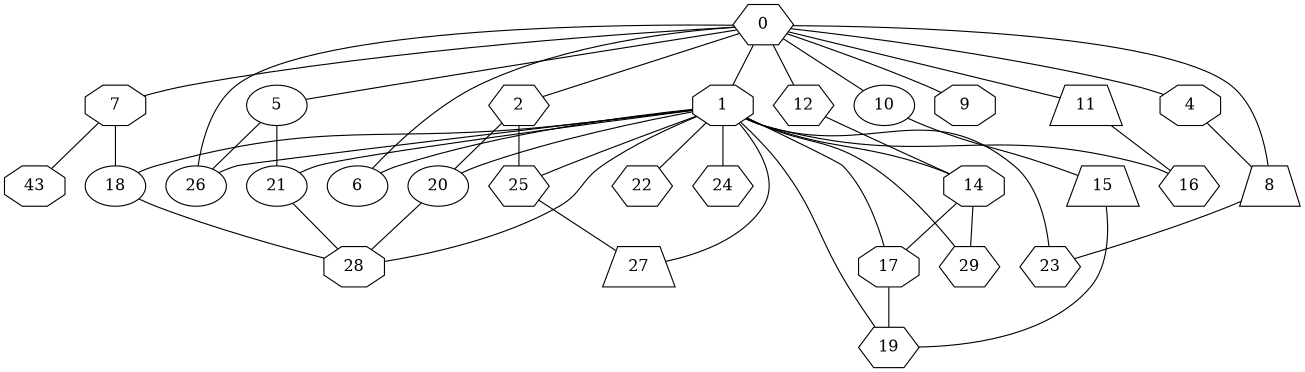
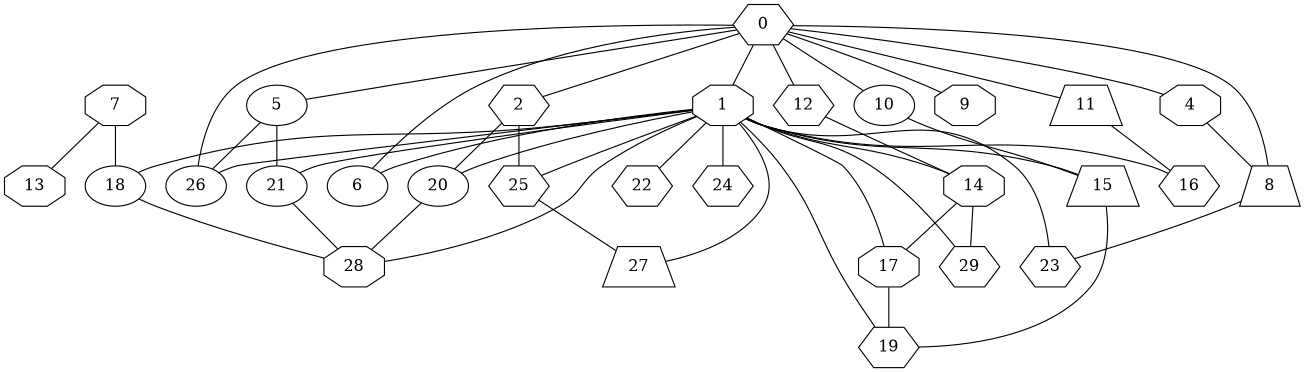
(438, 51) -> none
none -> (979, 153)
(35, 186) -> (35, 186)
